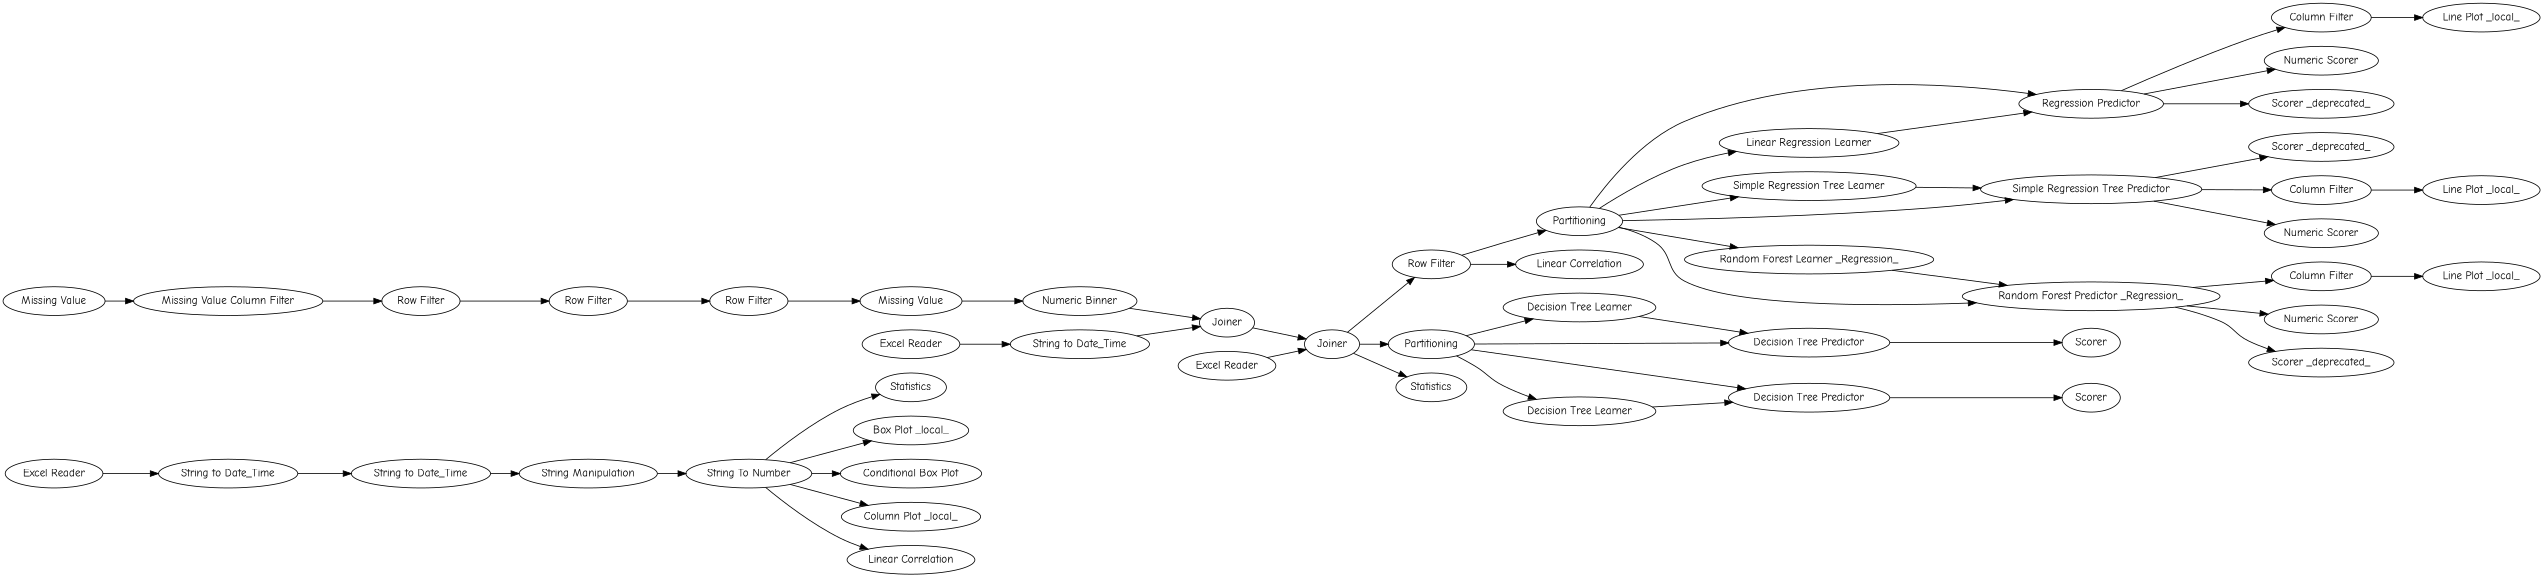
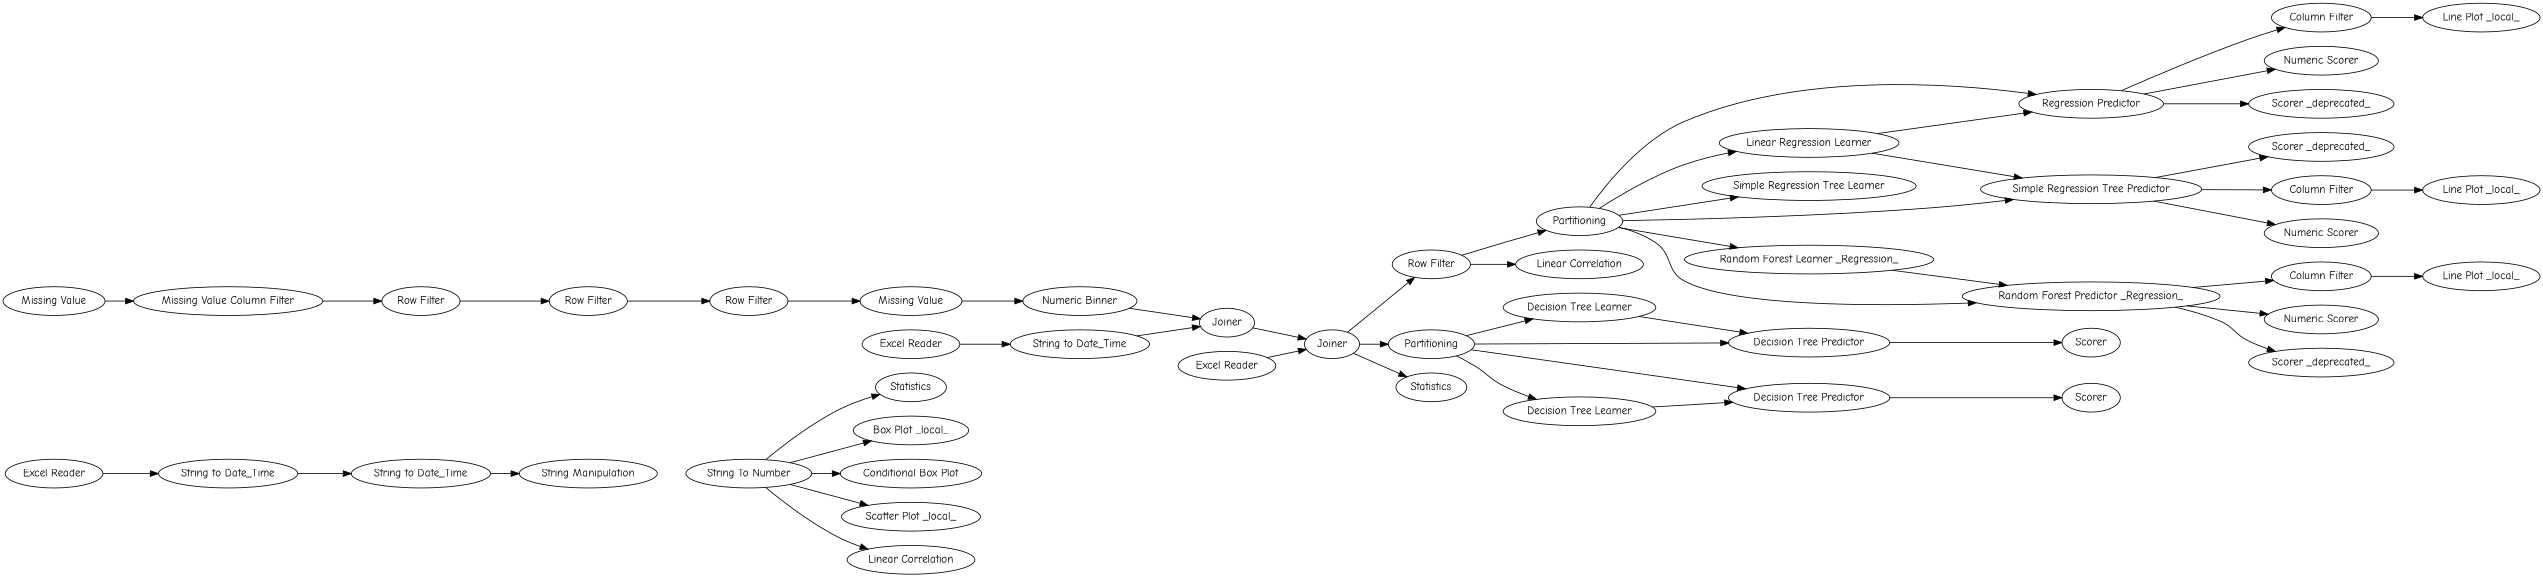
(1944, 188) -> (1943, 165)
(668, 474) -> none
(911, 517) -> (911, 517)
